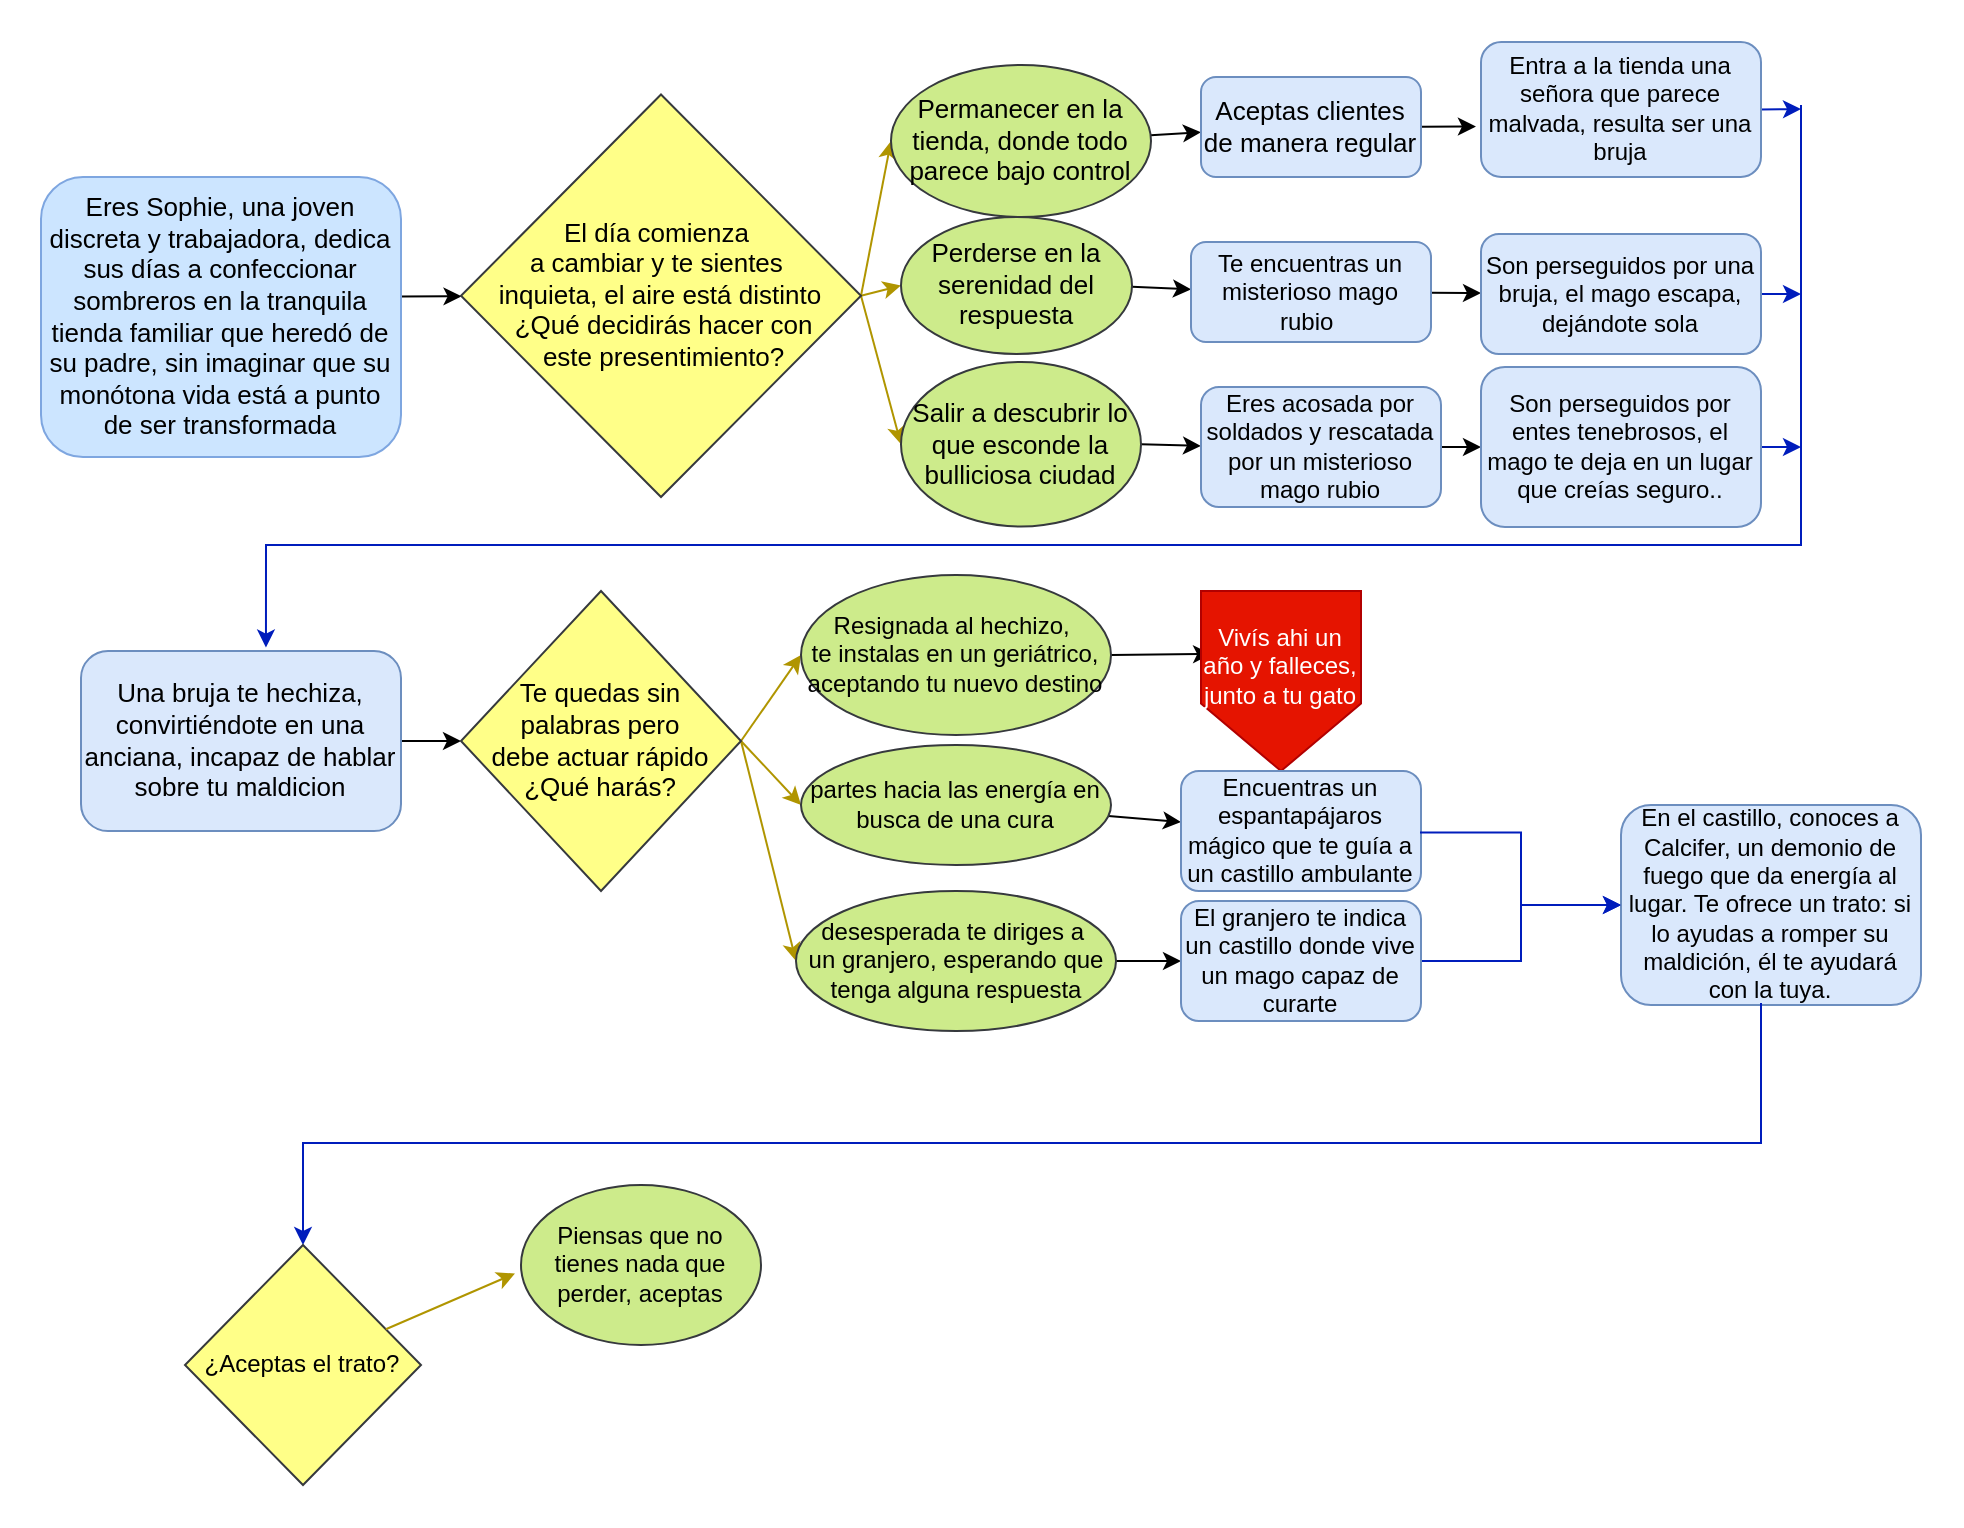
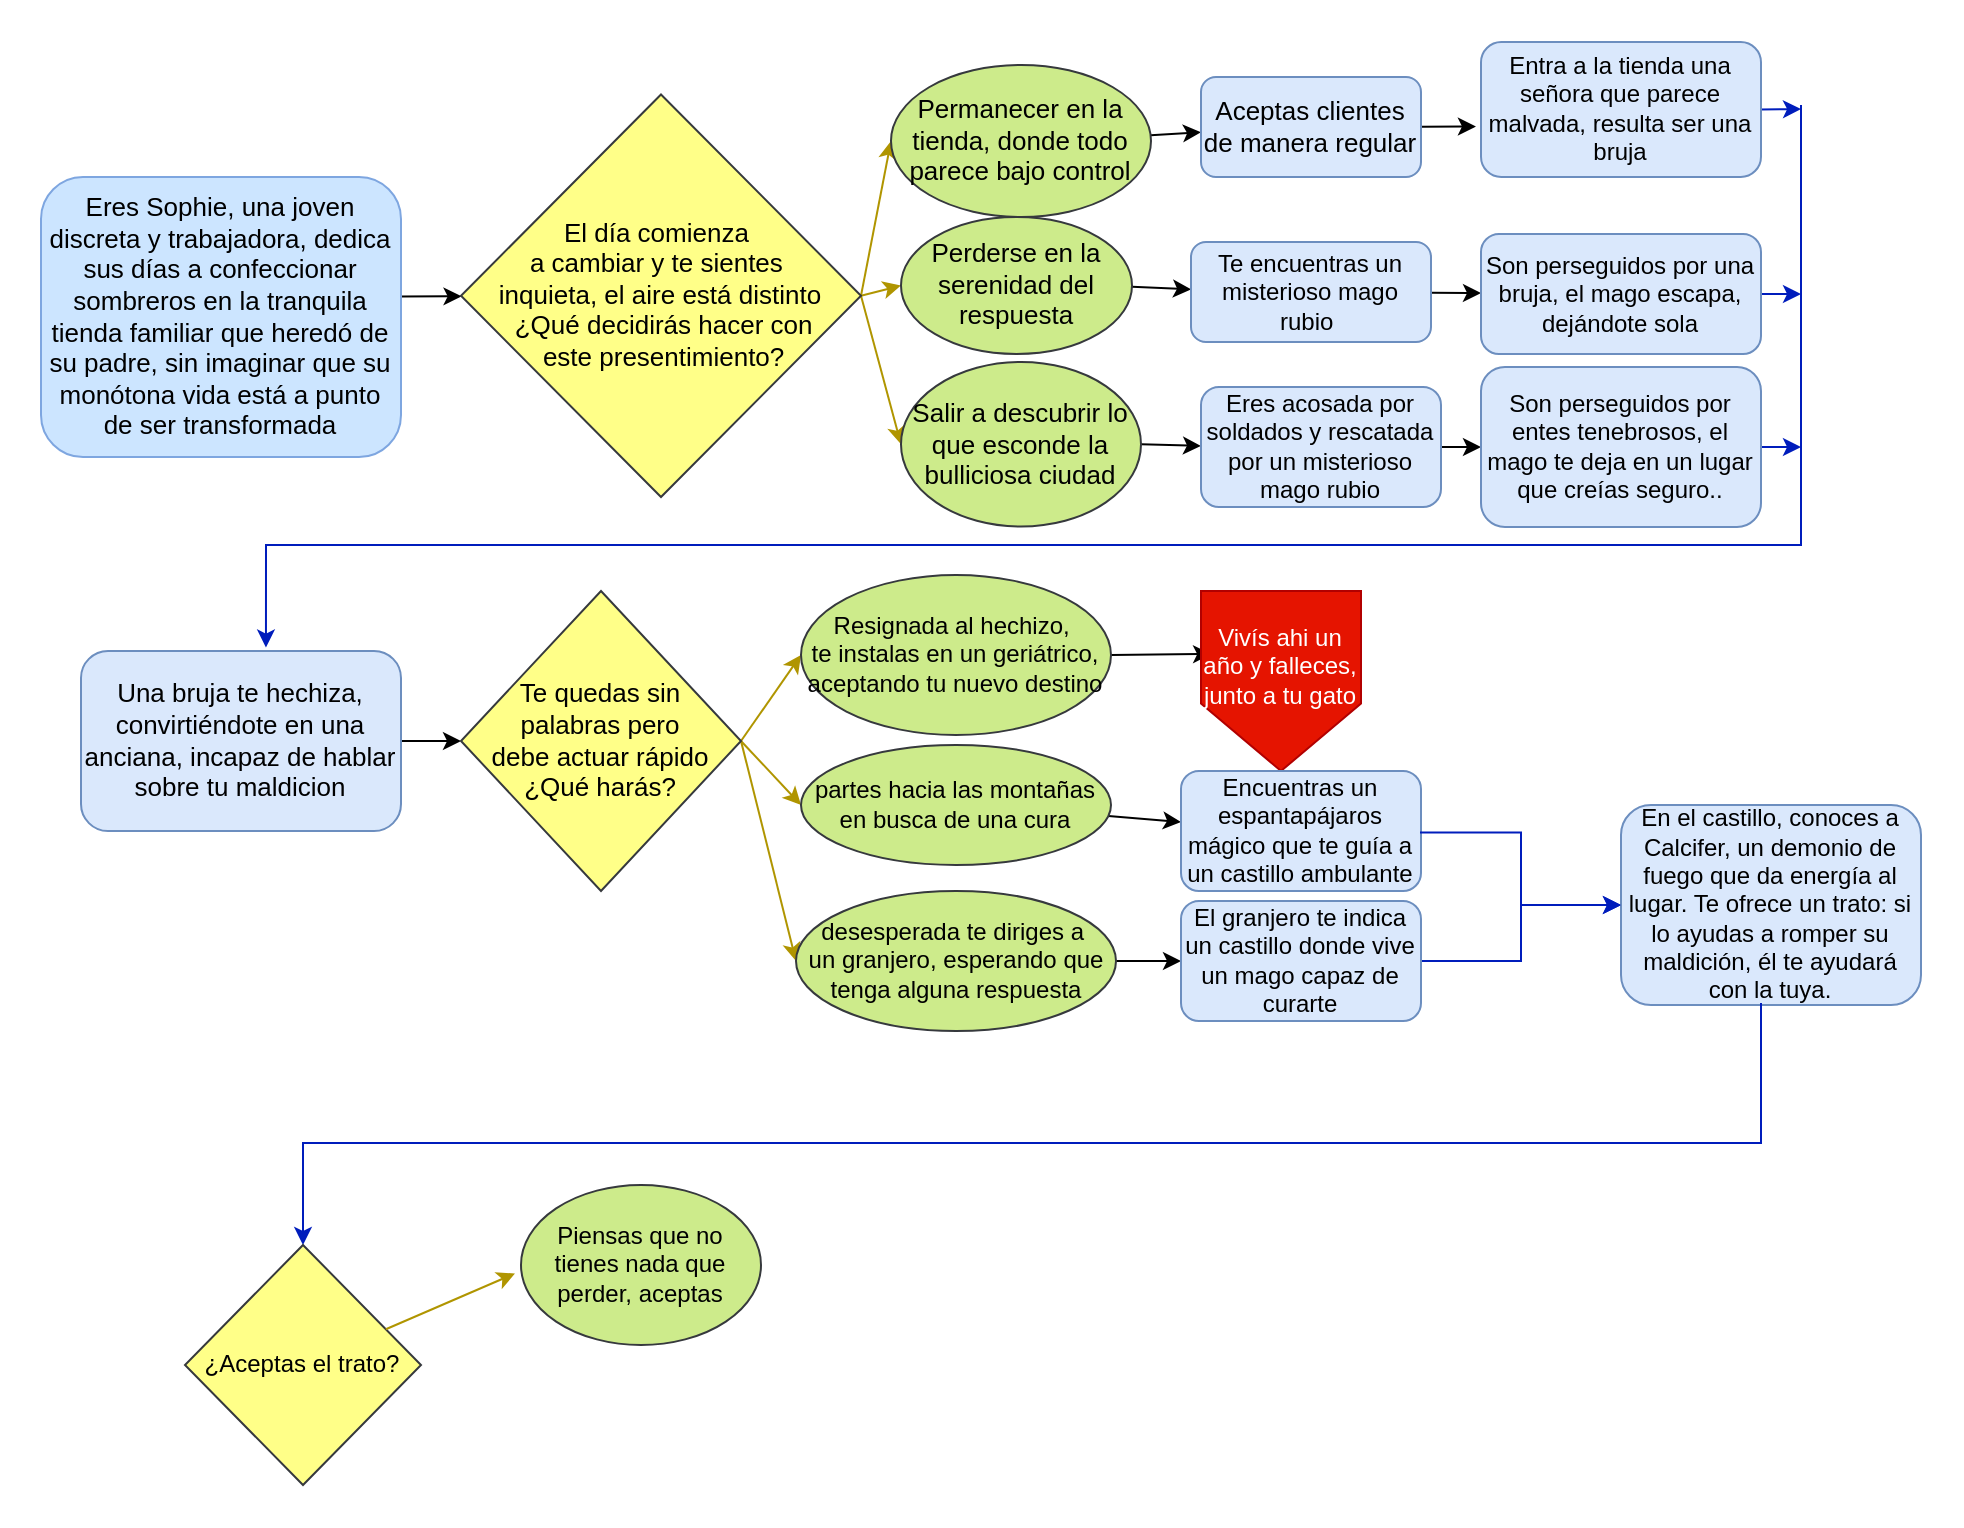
(956, 805) -> (956, 805)
